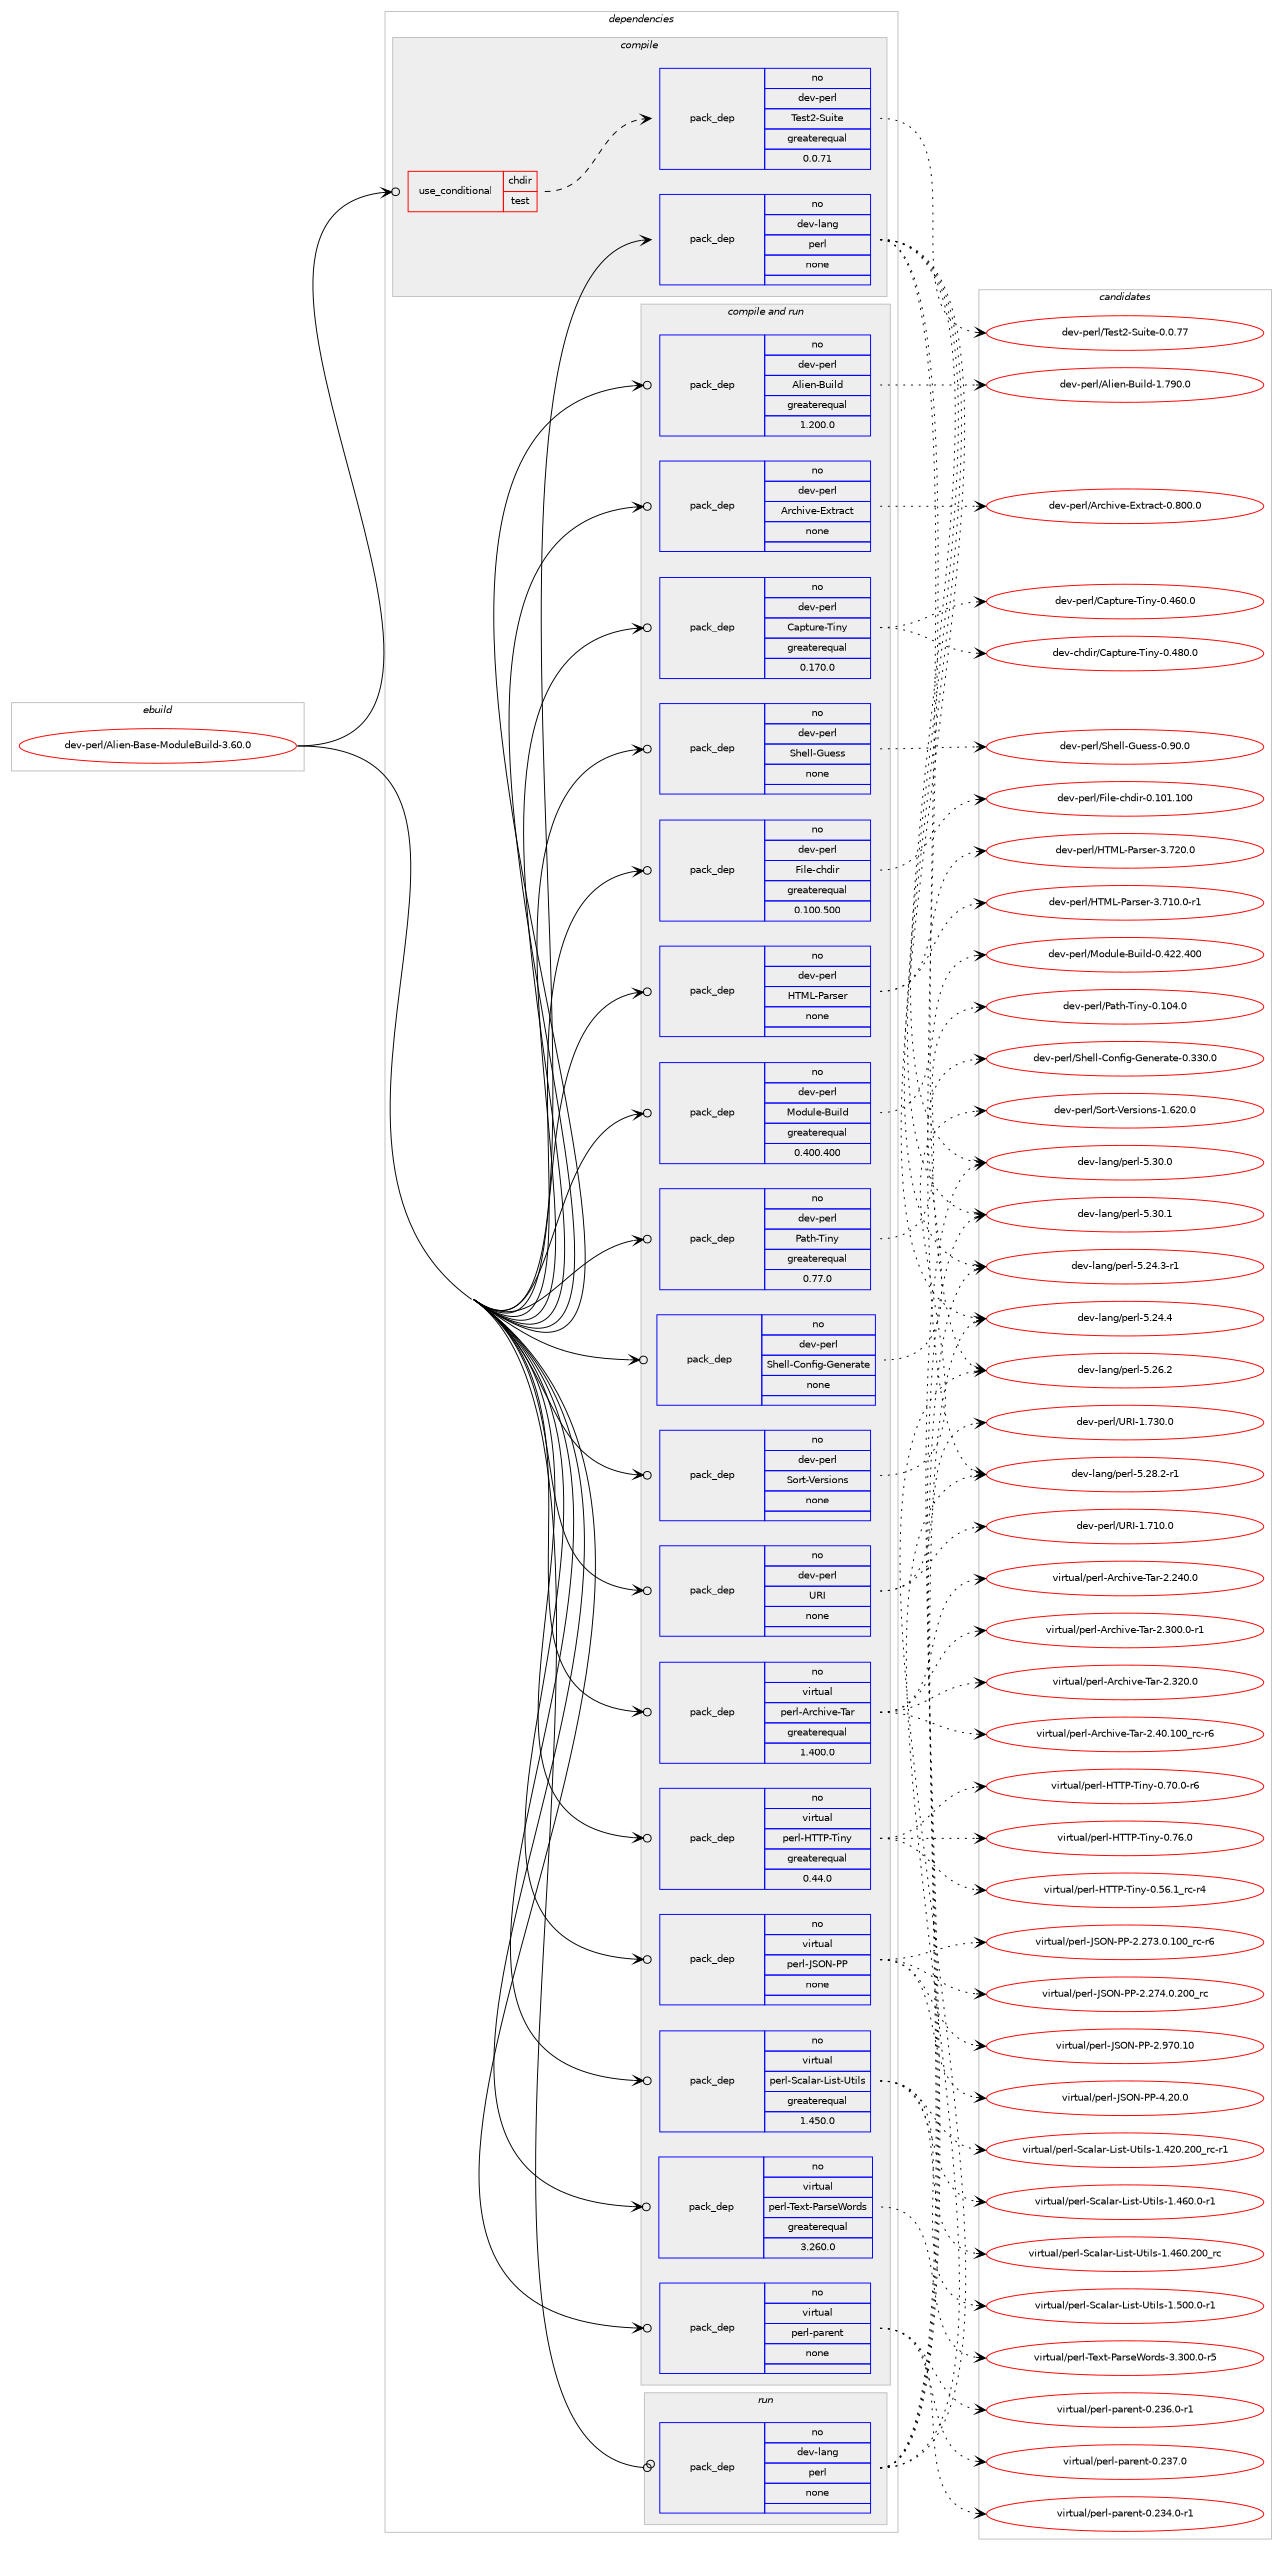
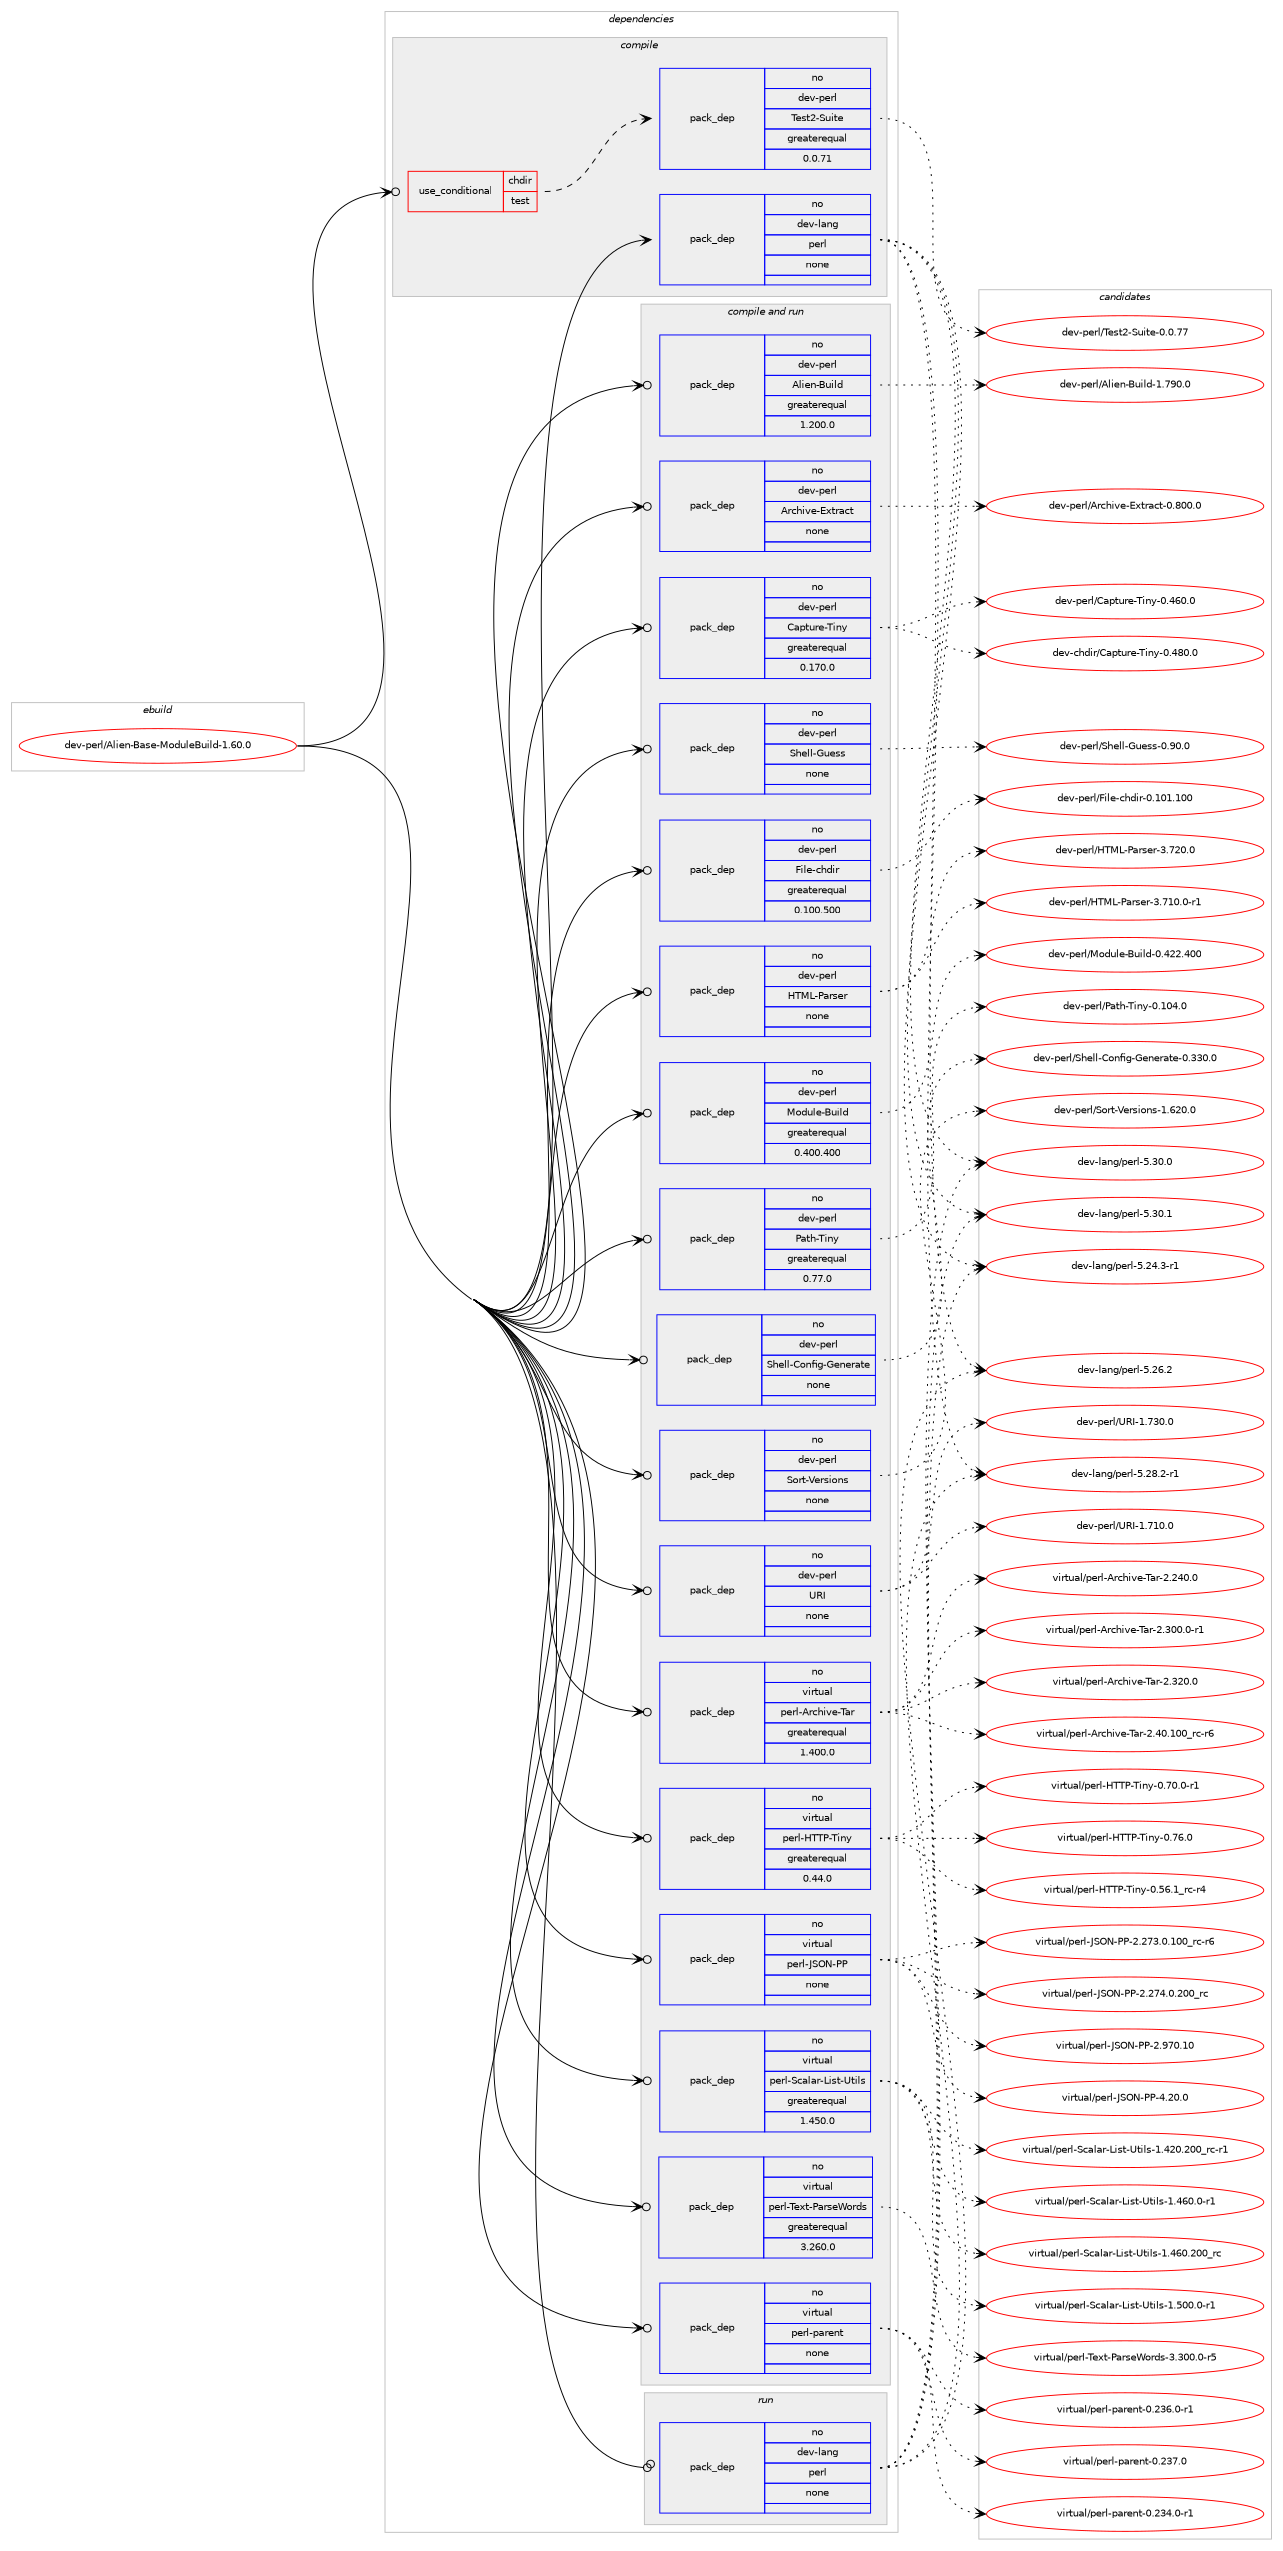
(158, 746) -> (158, 746)
(1125, 1319) -> none
(1125, 1786) -> (1125, 1786)
